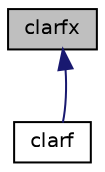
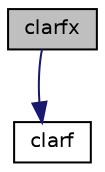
(66, 96) -> (39, 76)
